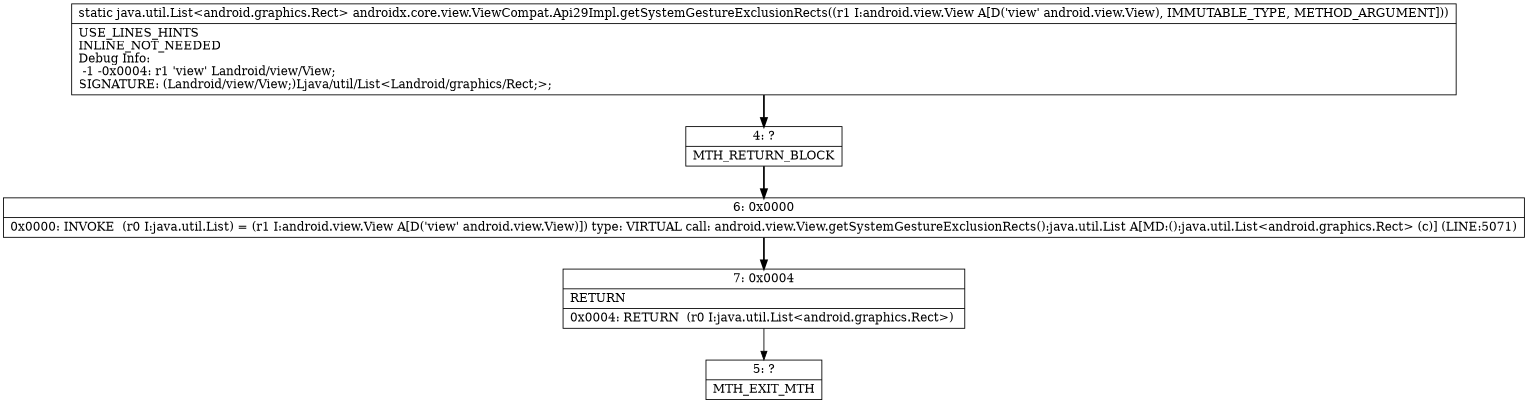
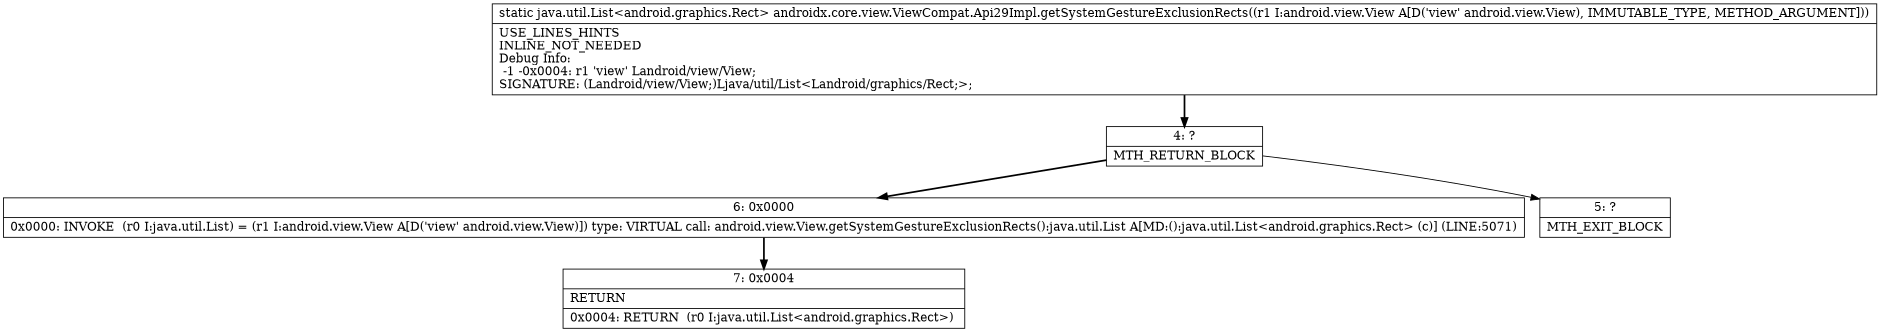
(764, 340) -> (1397, 174)
(764, 389) -> (1605, 227)
